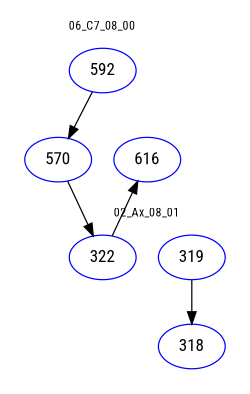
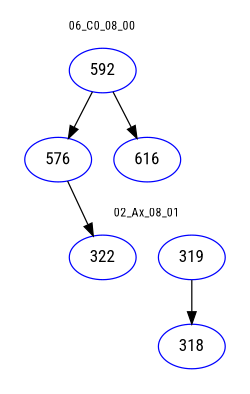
(103, 27) -> (103, 27)
(58, 160) -> (58, 160)
(122, 214) -> (122, 110)
